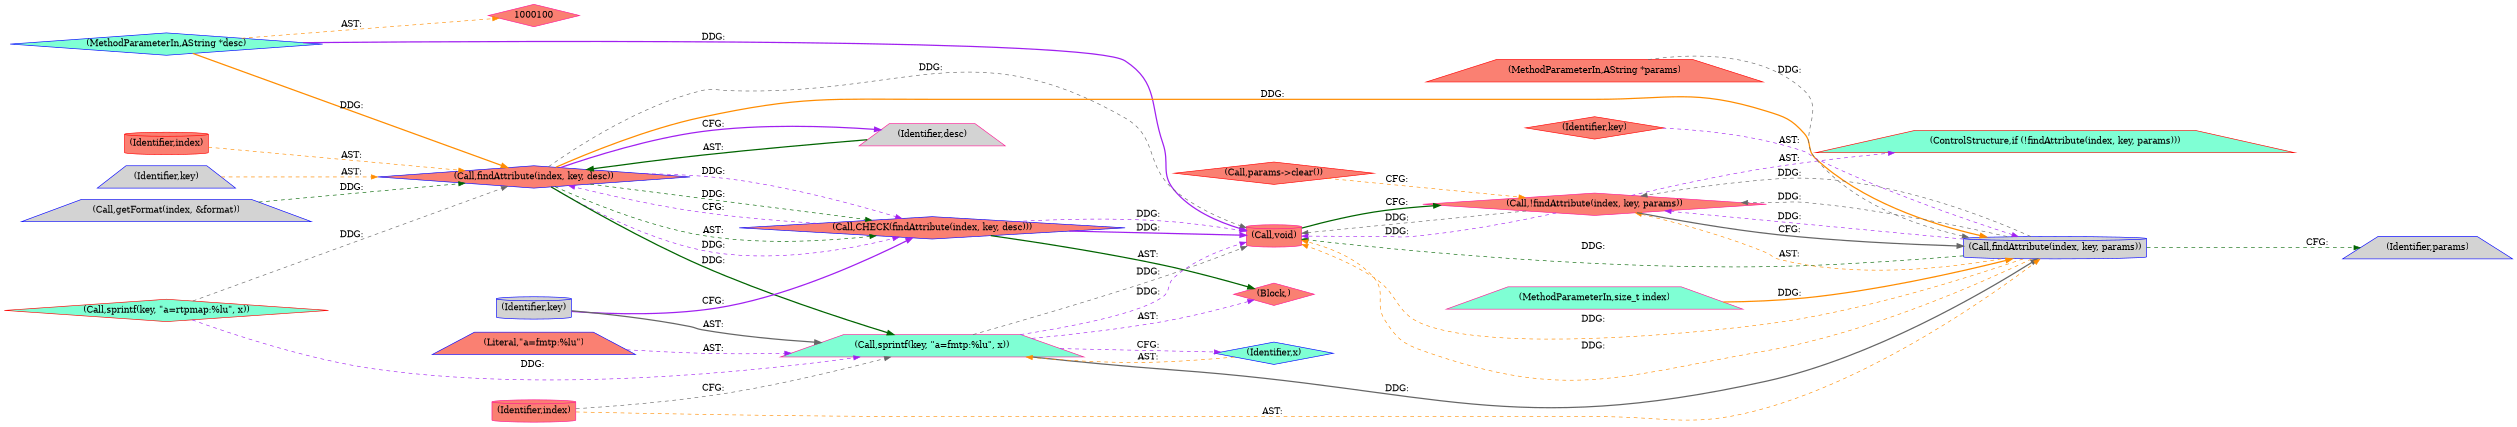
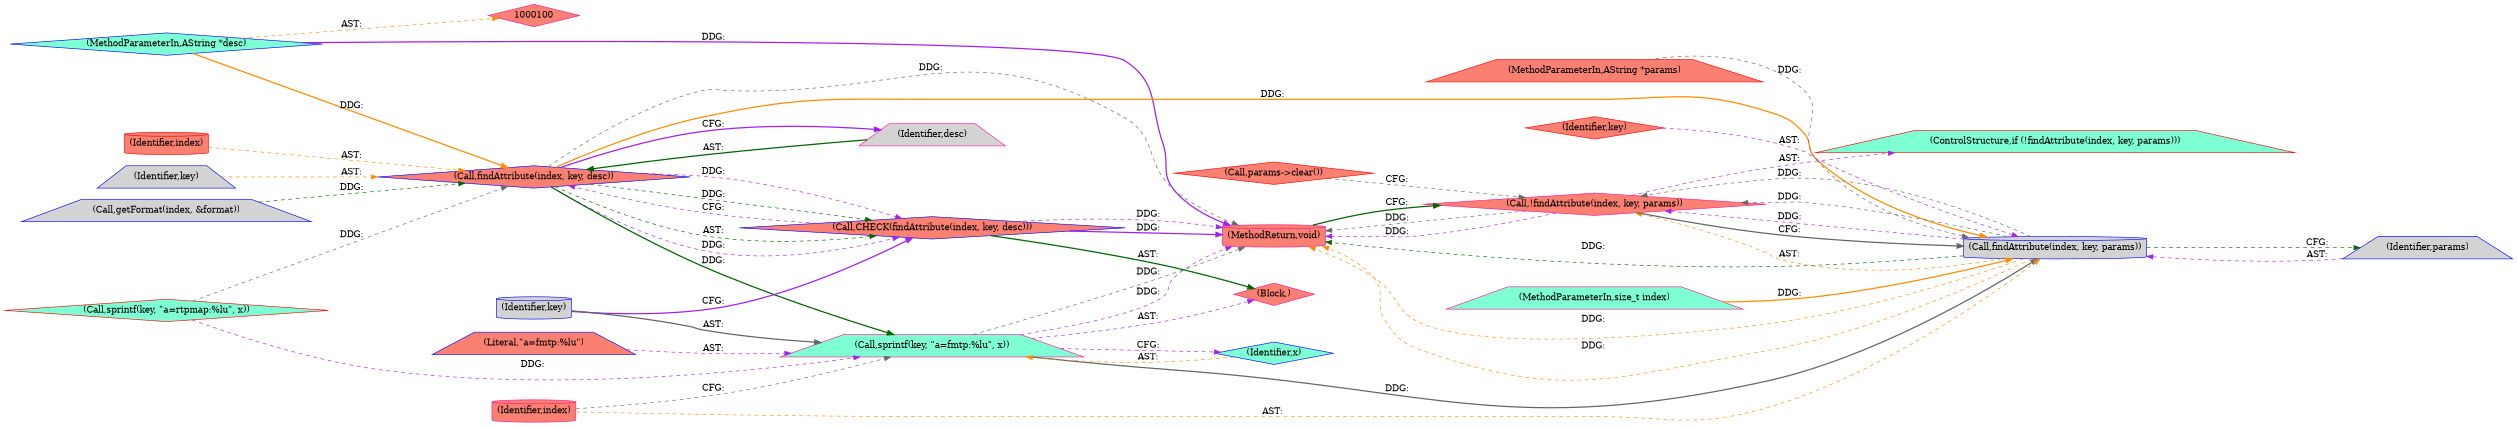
(1423, 188) -> (1423, 188)
(1274, 236) -> (1274, 236)
none -> (2248, 261)
